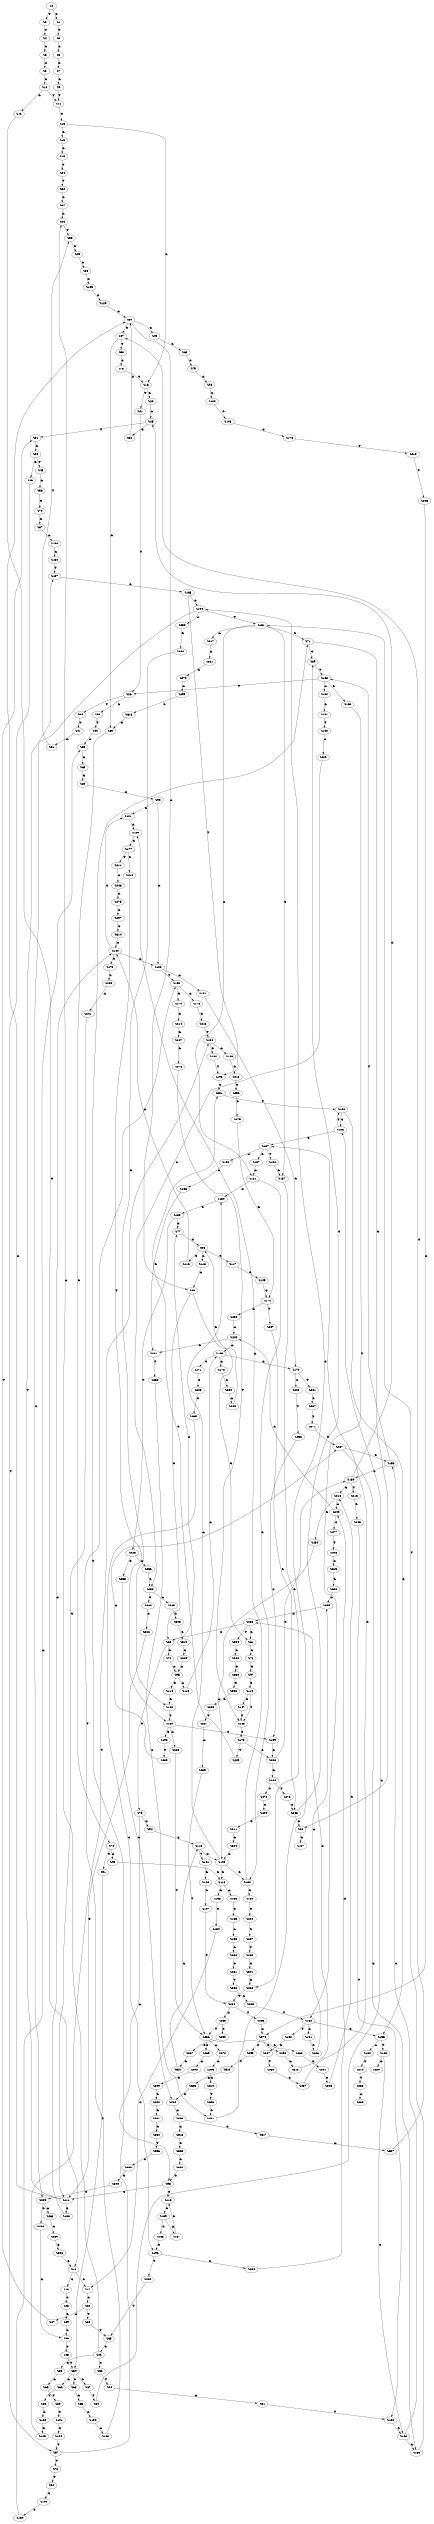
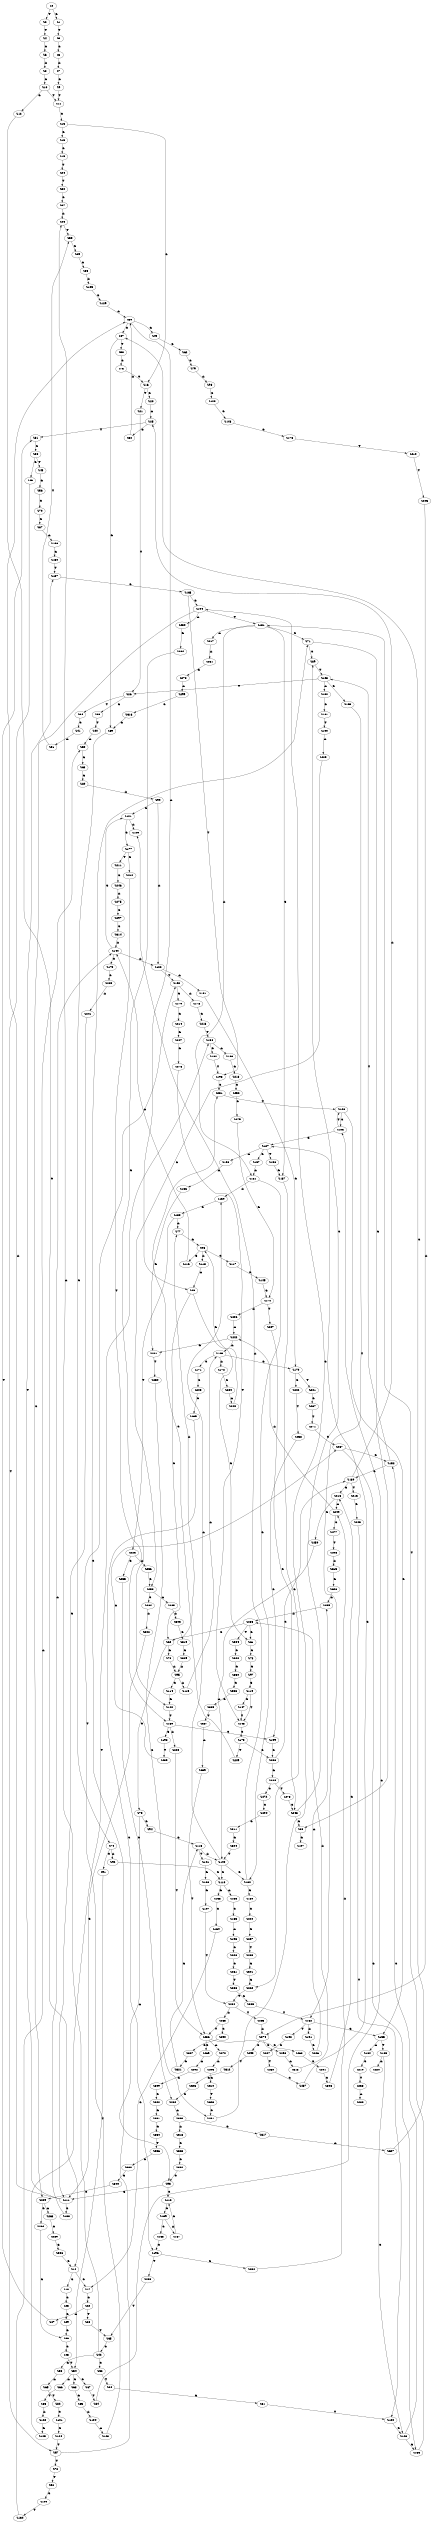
(132, 840) -> (125, 832)
(229, 1854) -> (229, 1854)
